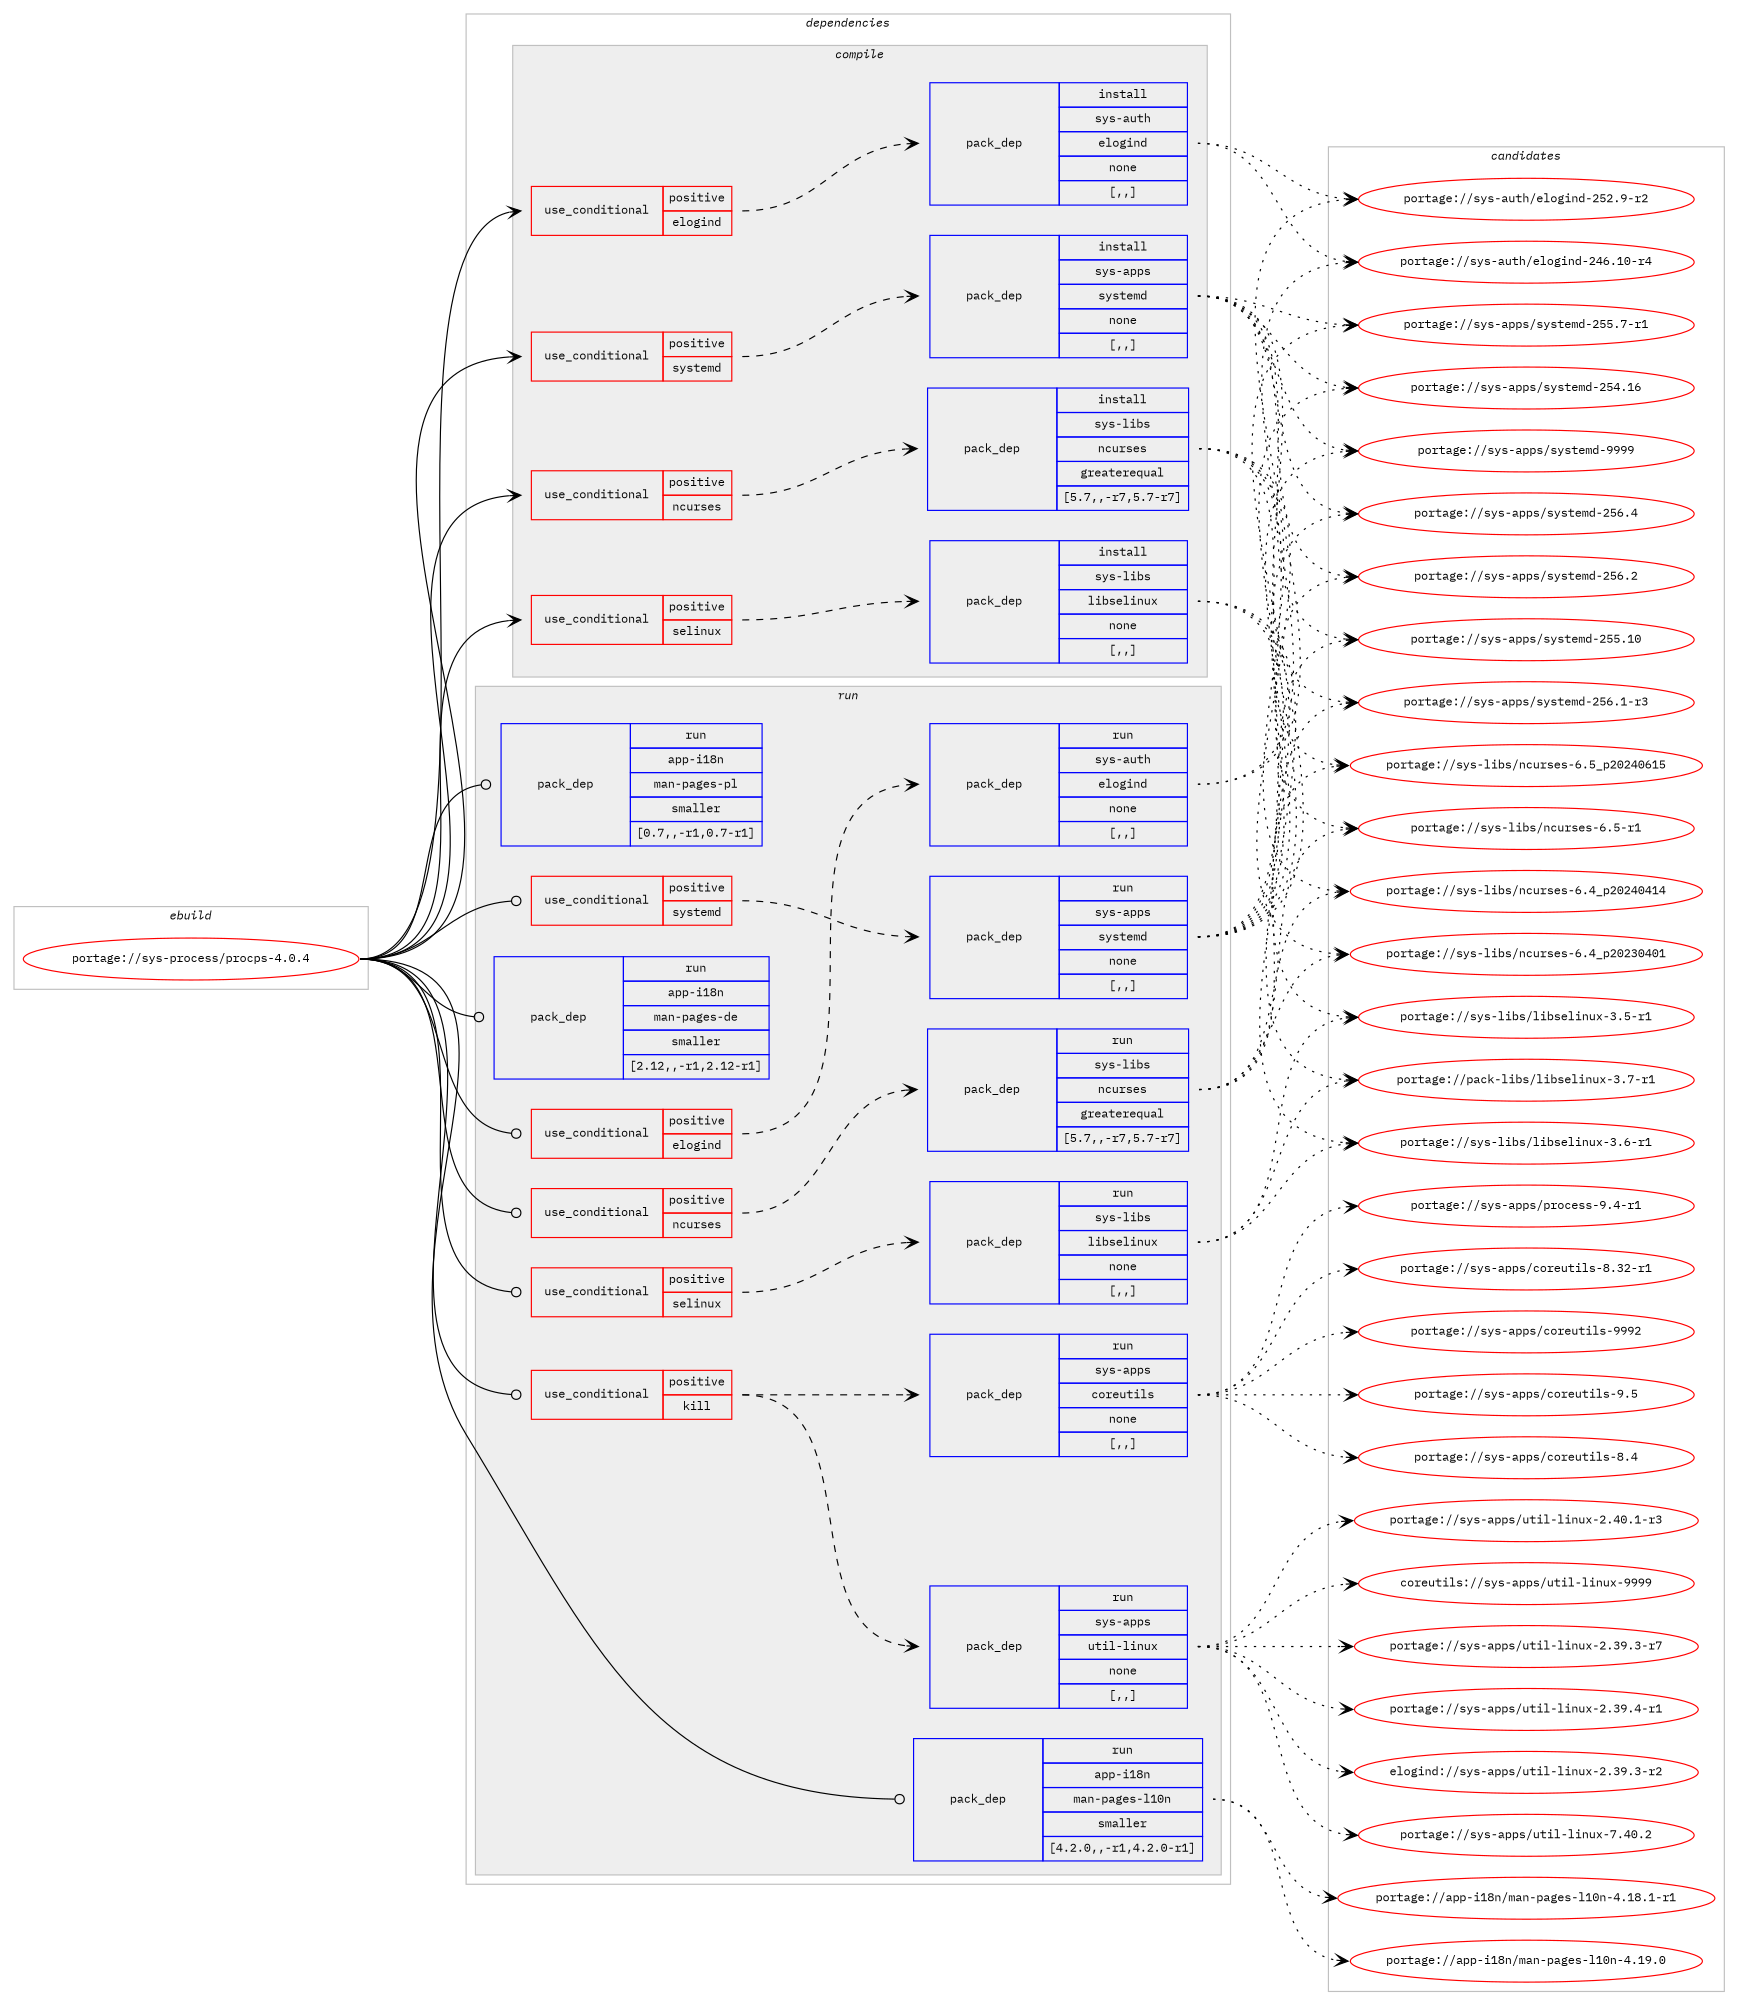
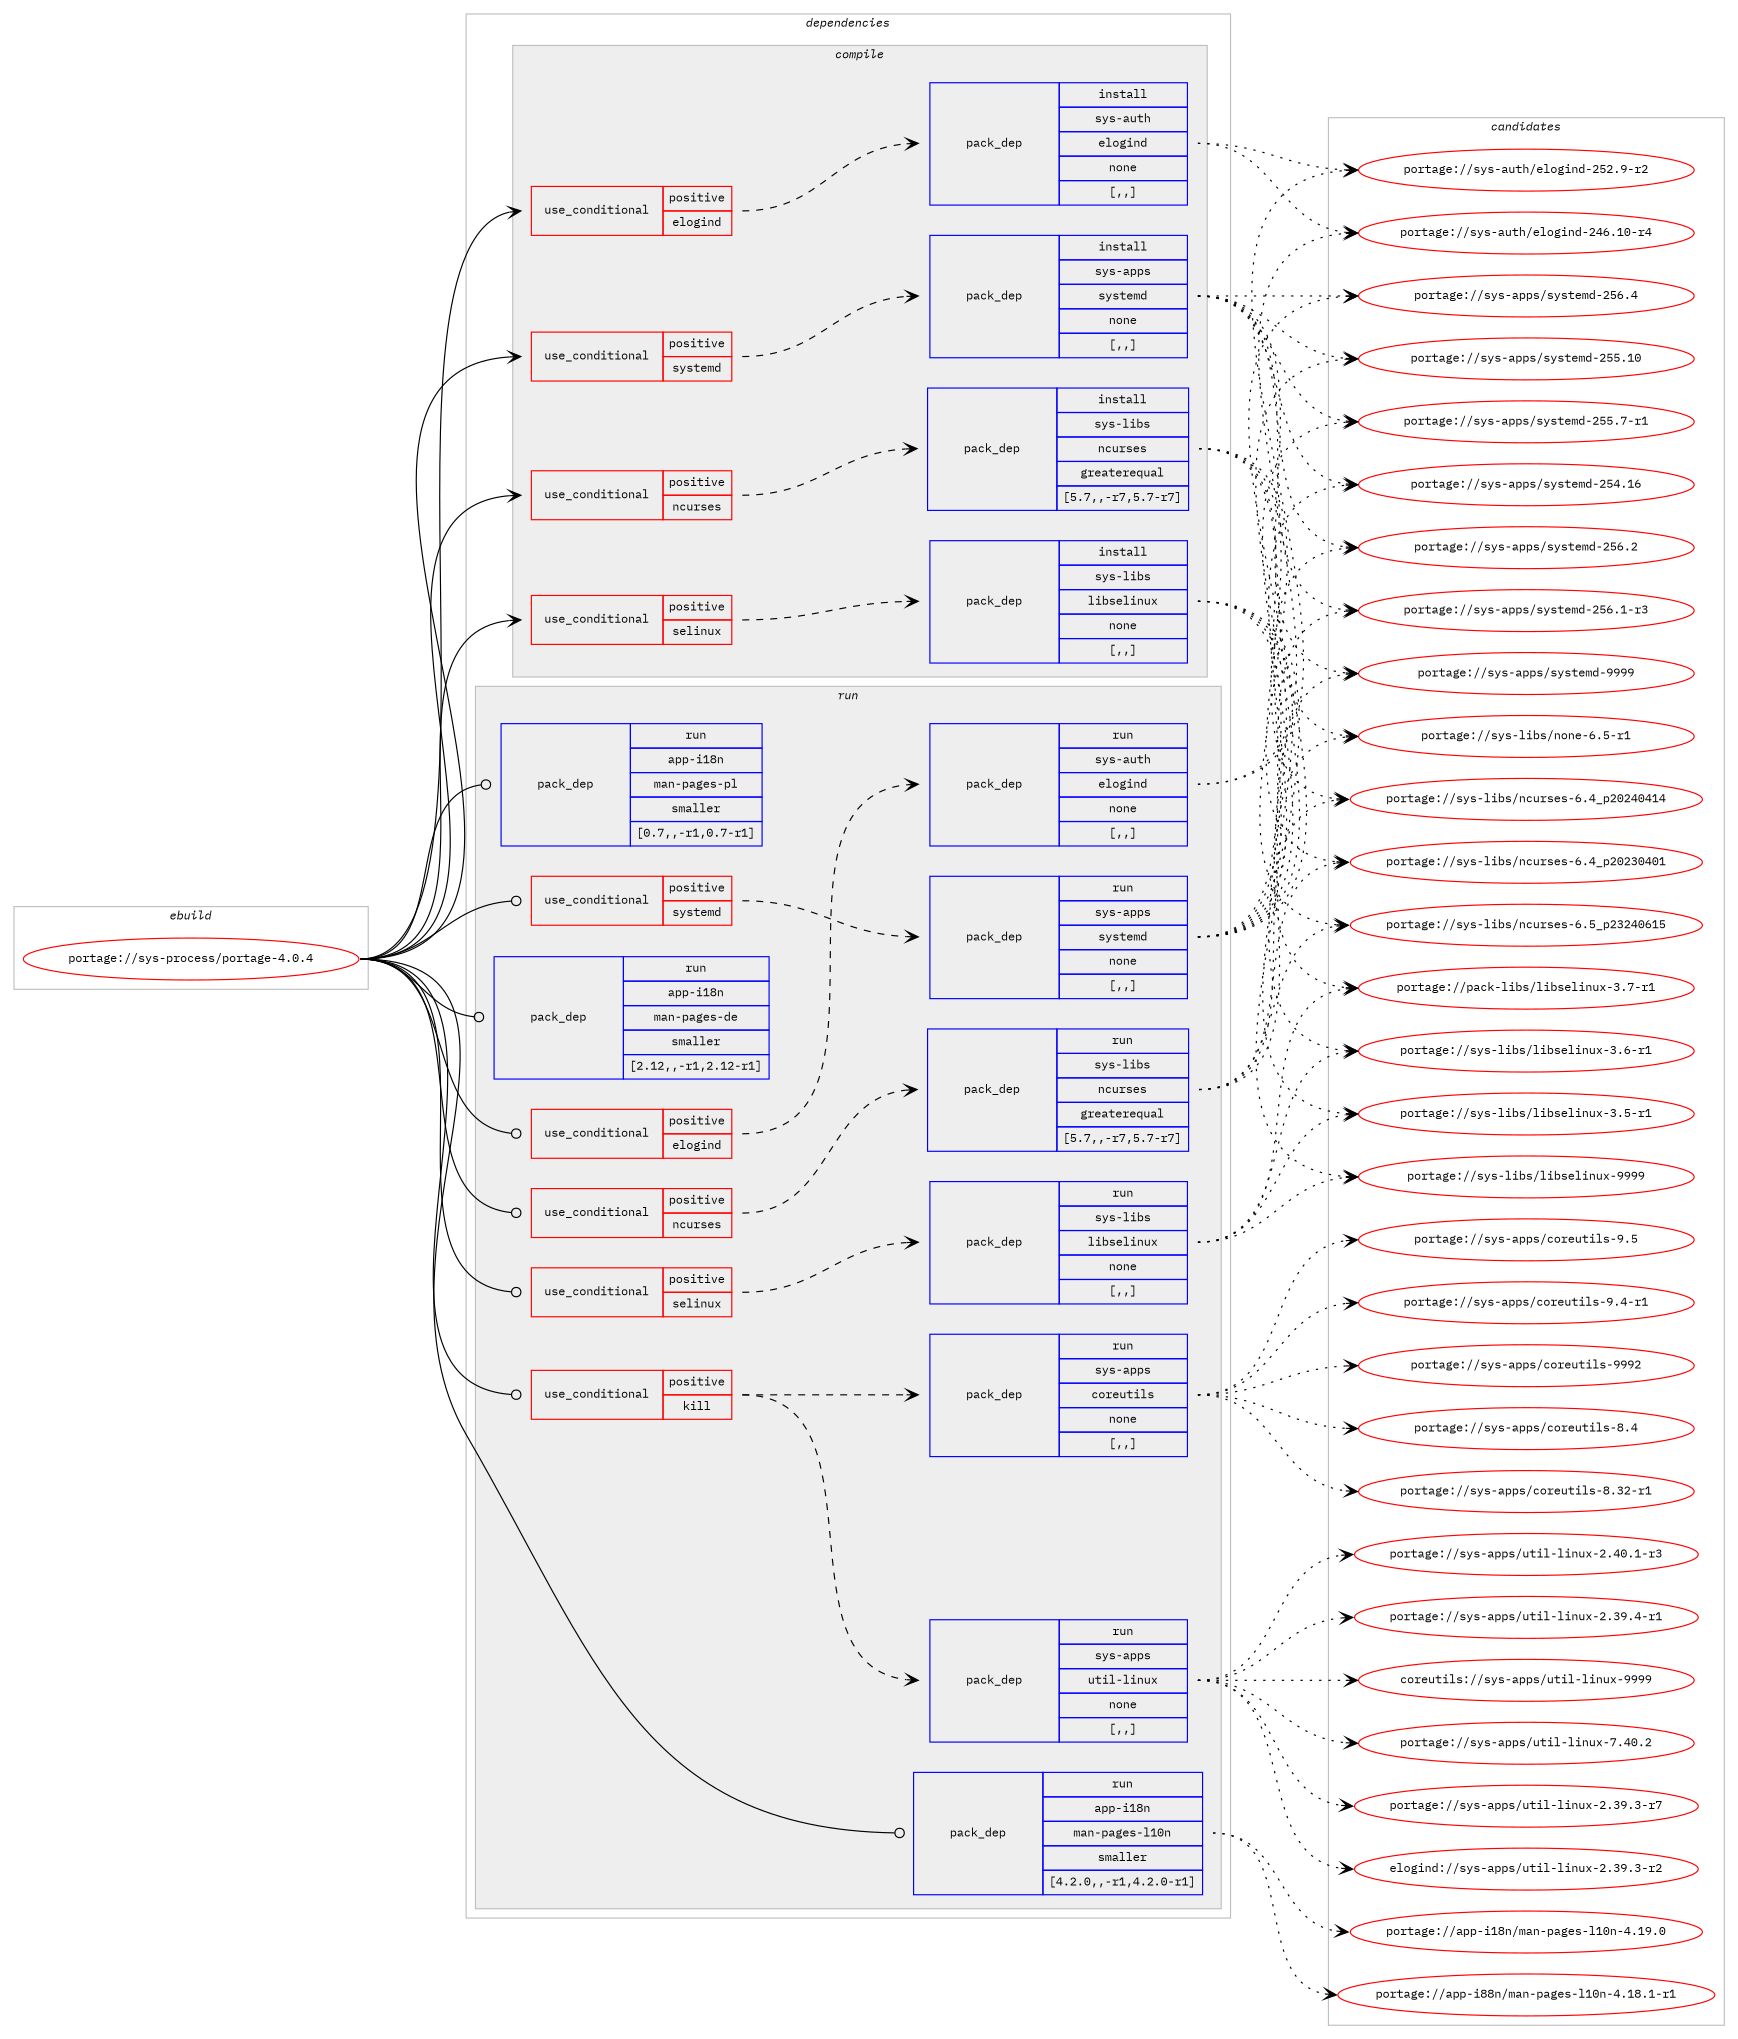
(1526, 766) -> (1526, 925)
(1526, 829) -> (1526, 736)
(191, 959) -> (191, 959)
none -> (1526, 1177)
(1526, 1206) -> (1526, 1303)
(1526, 1898) -> (1526, 1995)
